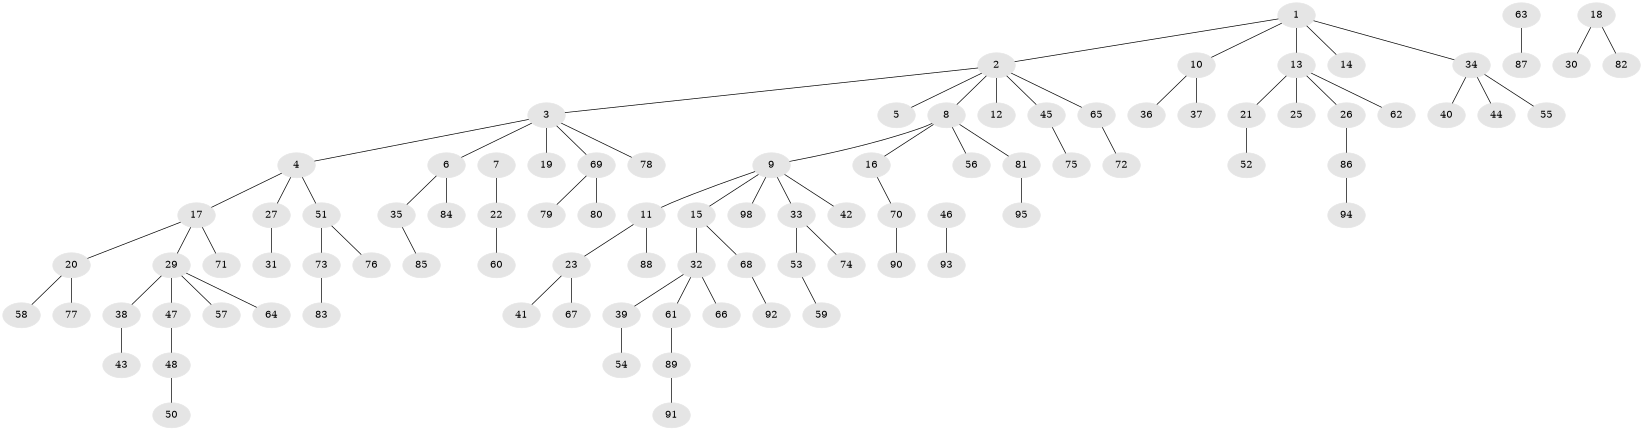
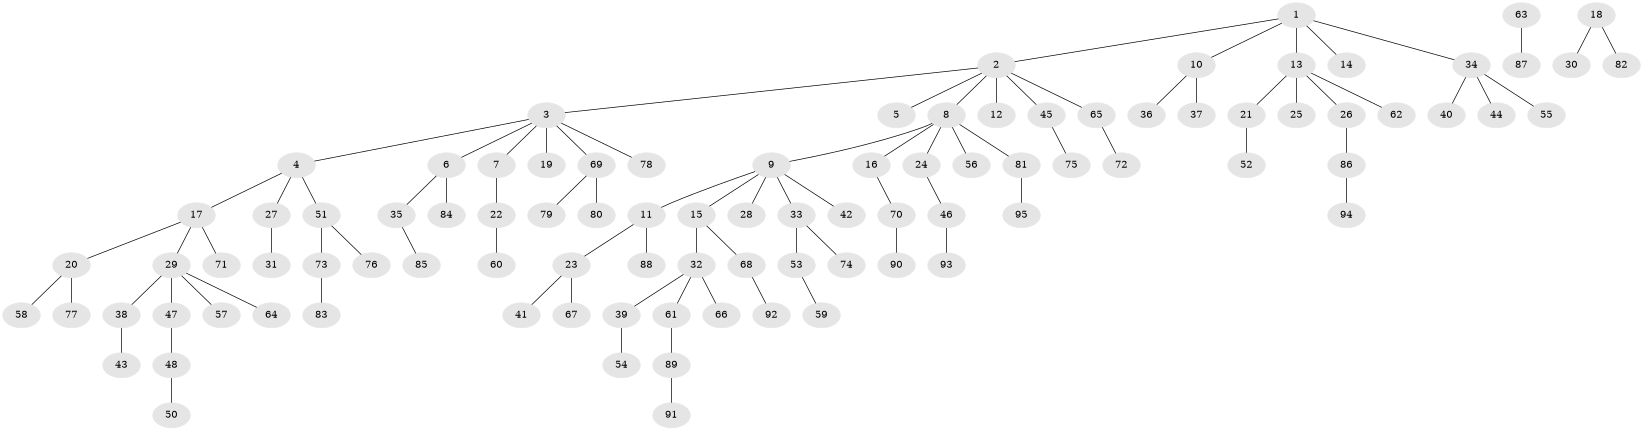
none -> (522, 140)
none -> (922, 165)
(747, 215) -> (747, 215)
